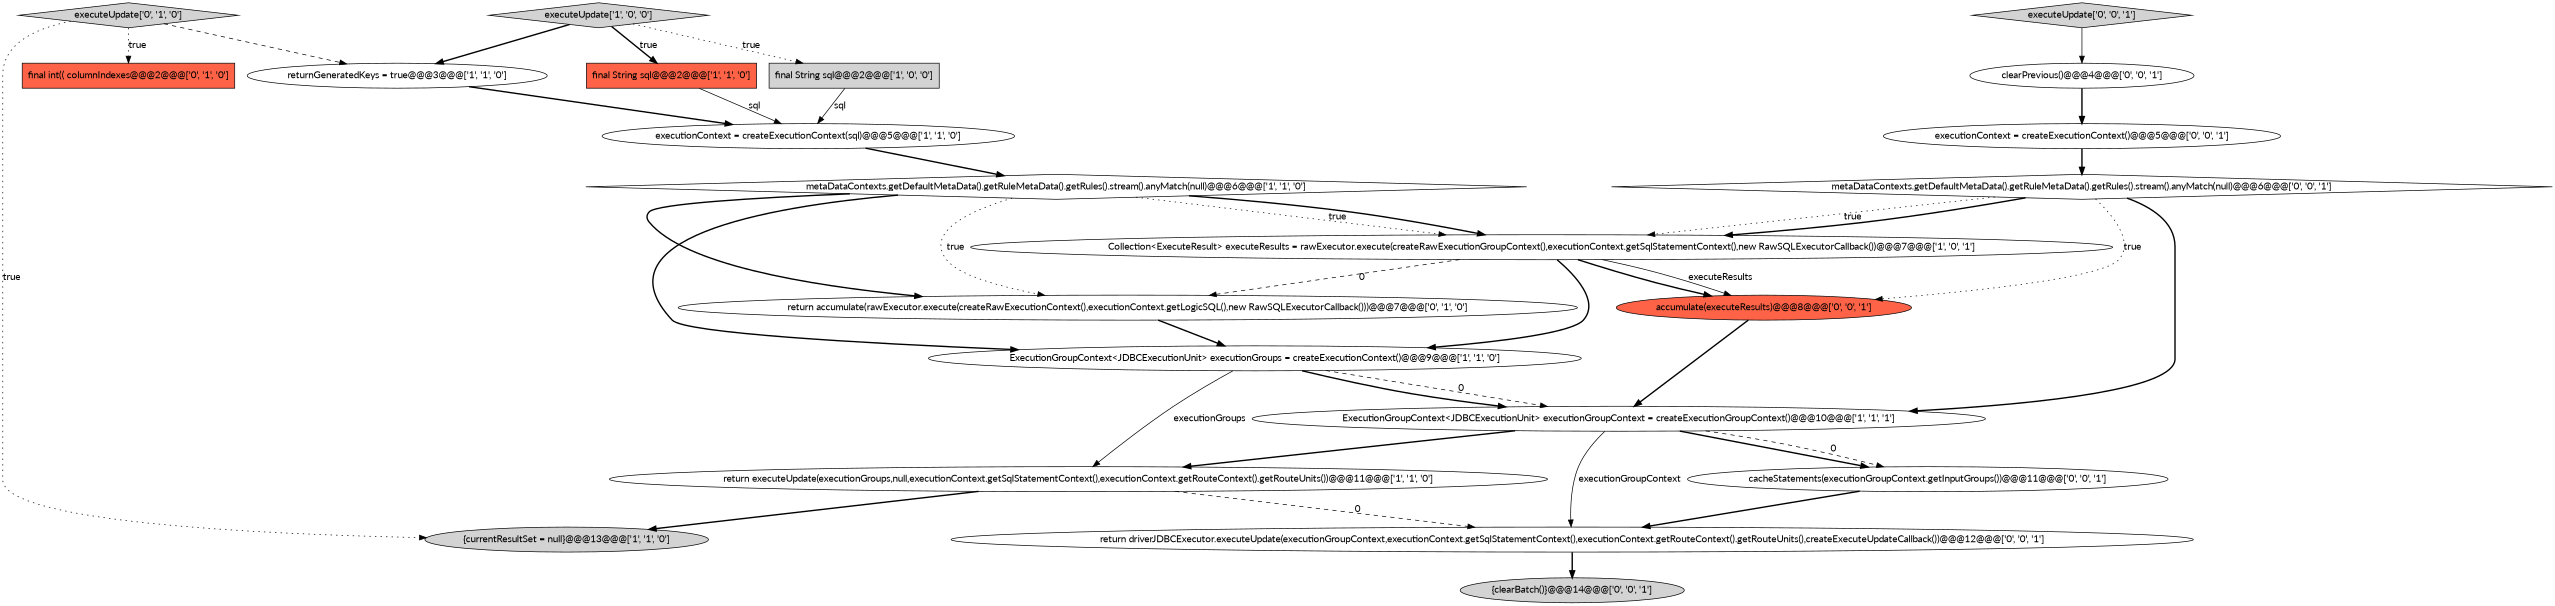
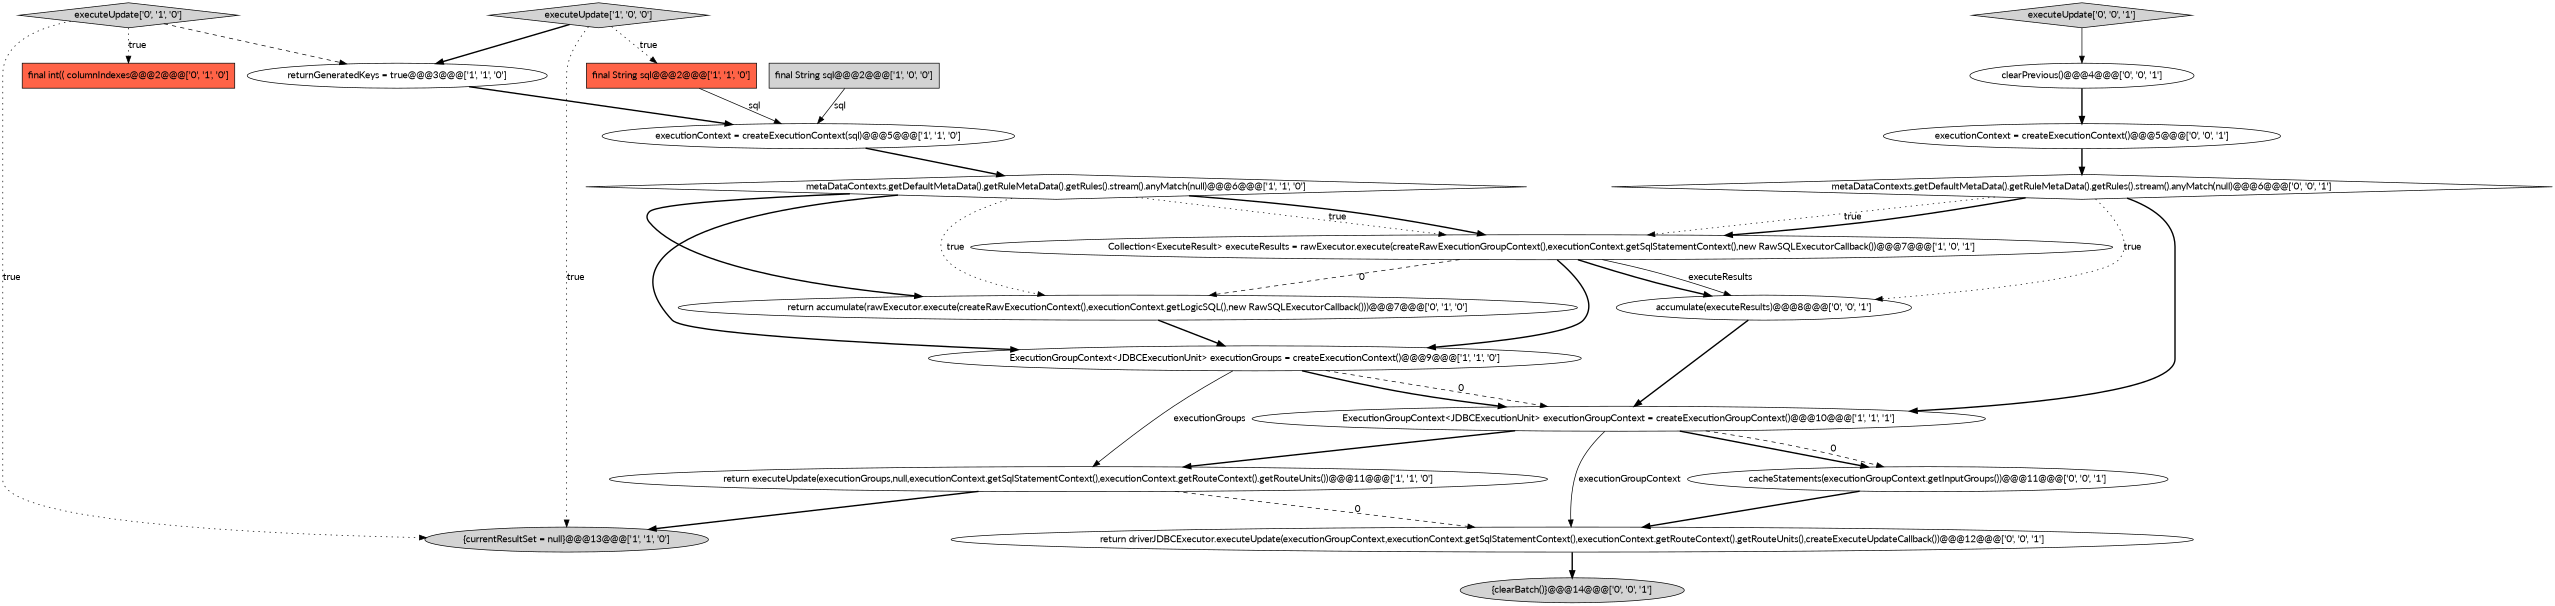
(631, 43) -> (631, 43)
(714, 43) -> (567, 270)
(1764, 308) -> (1764, 308)
